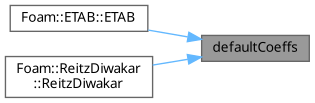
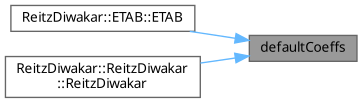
(79, 18) -> (103, 18)
(79, 77) -> (103, 77)
